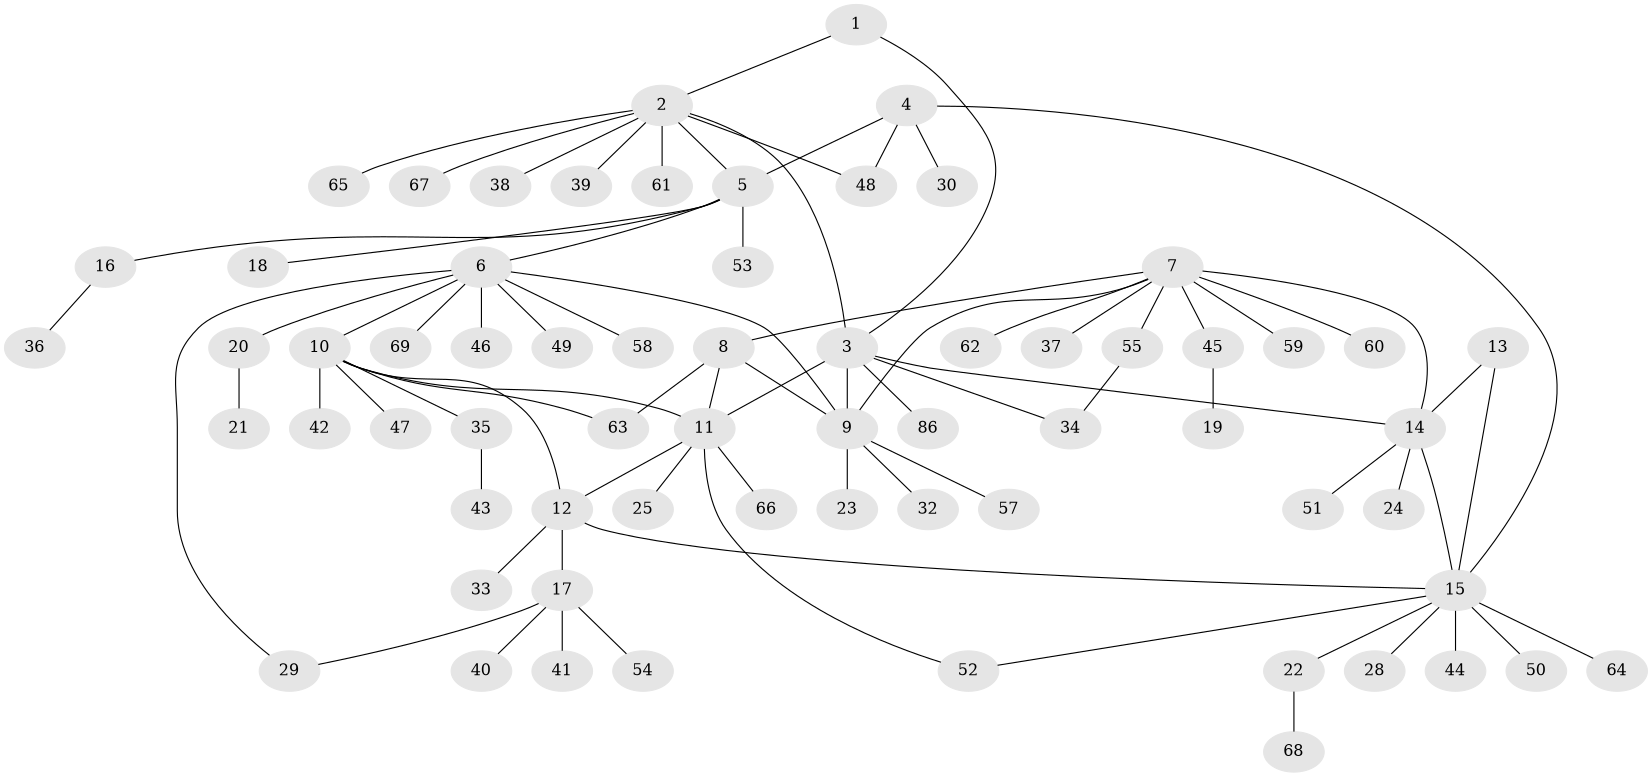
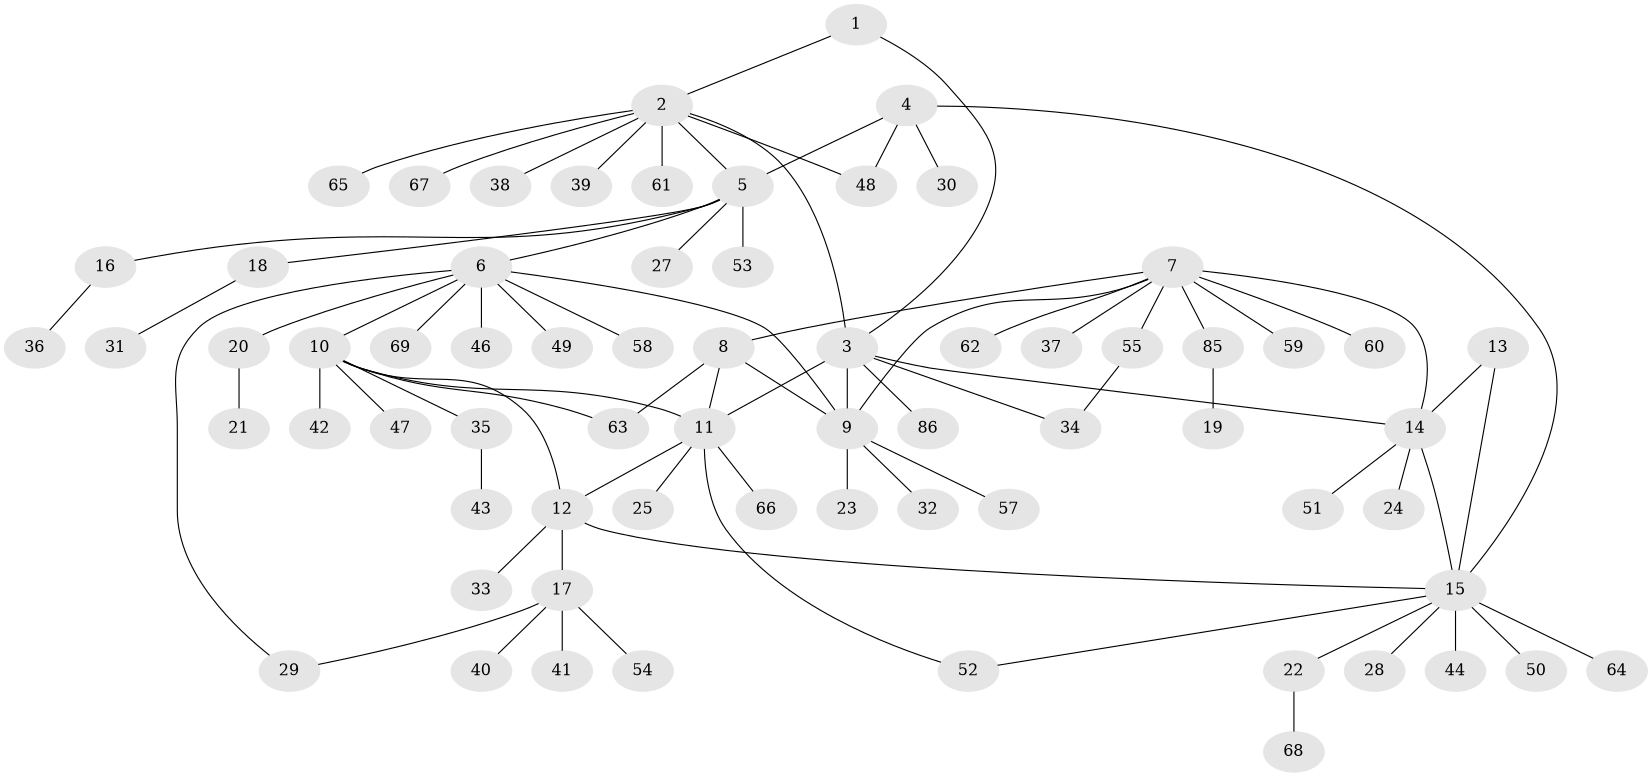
none -> (662, 267)
none -> (116, 348)
(1213, 348) -> (1213, 348)
